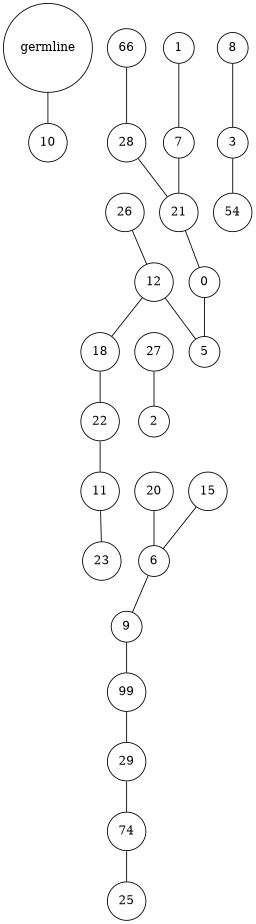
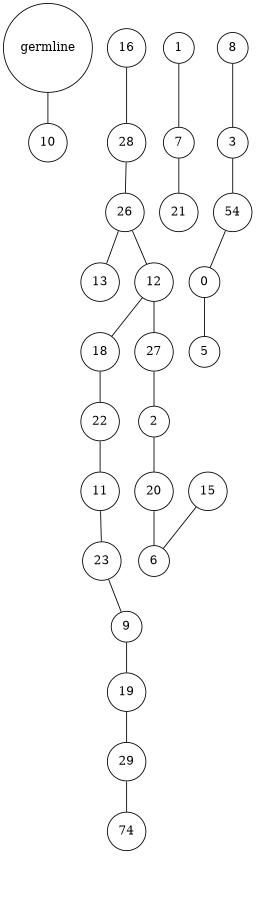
(127, 48) -> (127, 48)
(153, 178) -> (126, 178)
(192, 249) -> (218, 249)
none -> (100, 282)
(180, 319) -> (154, 317)
none -> (154, 455)
(140, 594) -> (115, 596)
(127, 692) -> (127, 692)
(127, 901) -> none
